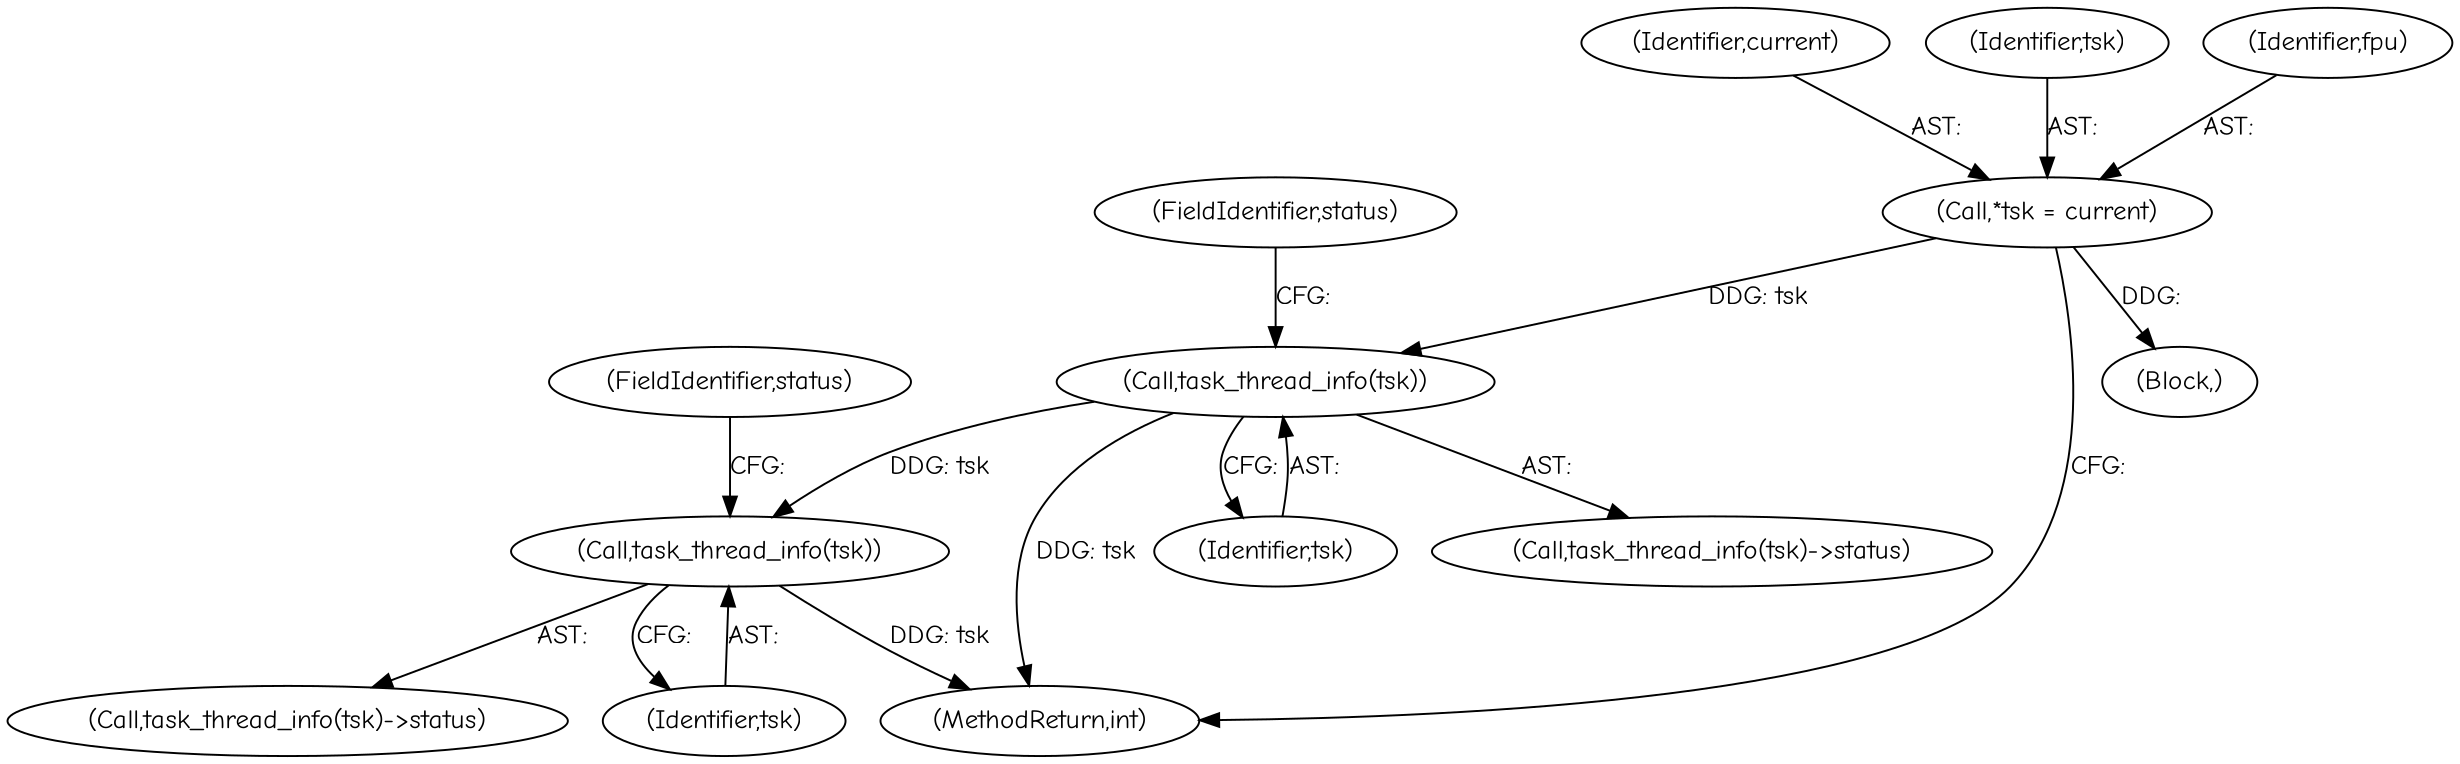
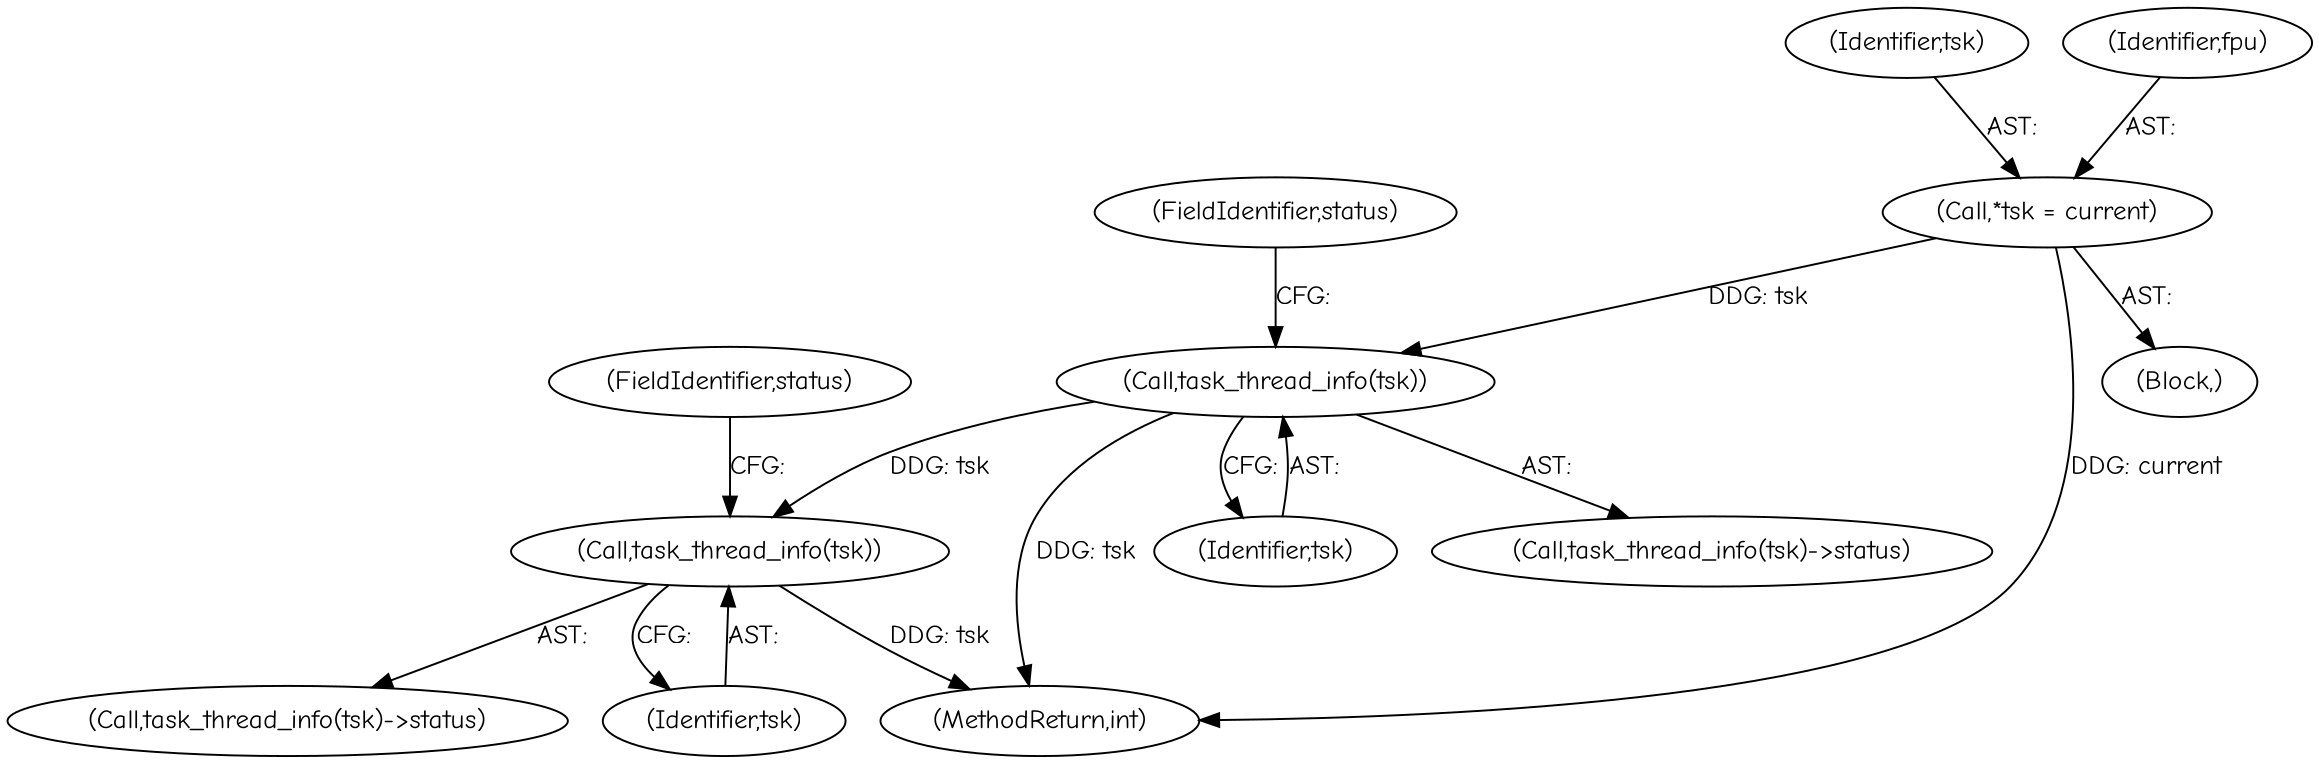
(1736, 43) -> none
(2155, 297) -> (2151, 297)
(2103, 467) -> (2147, 467)
